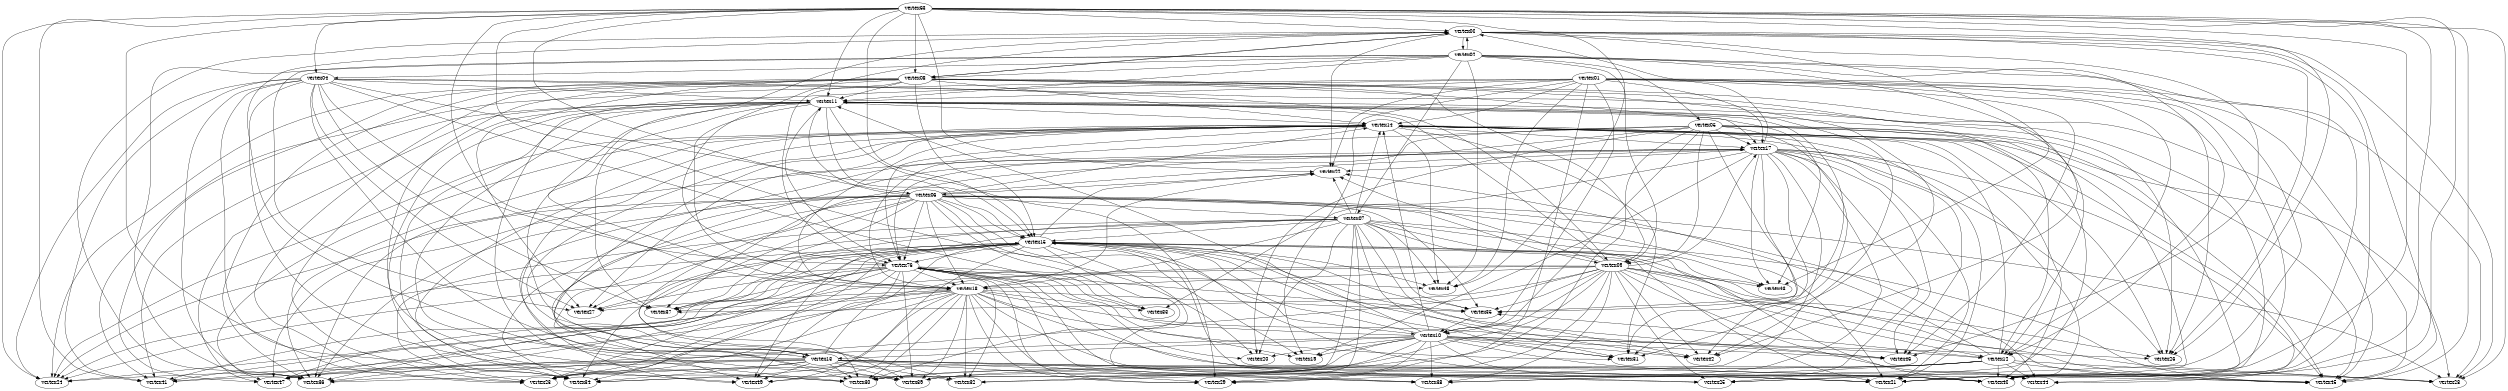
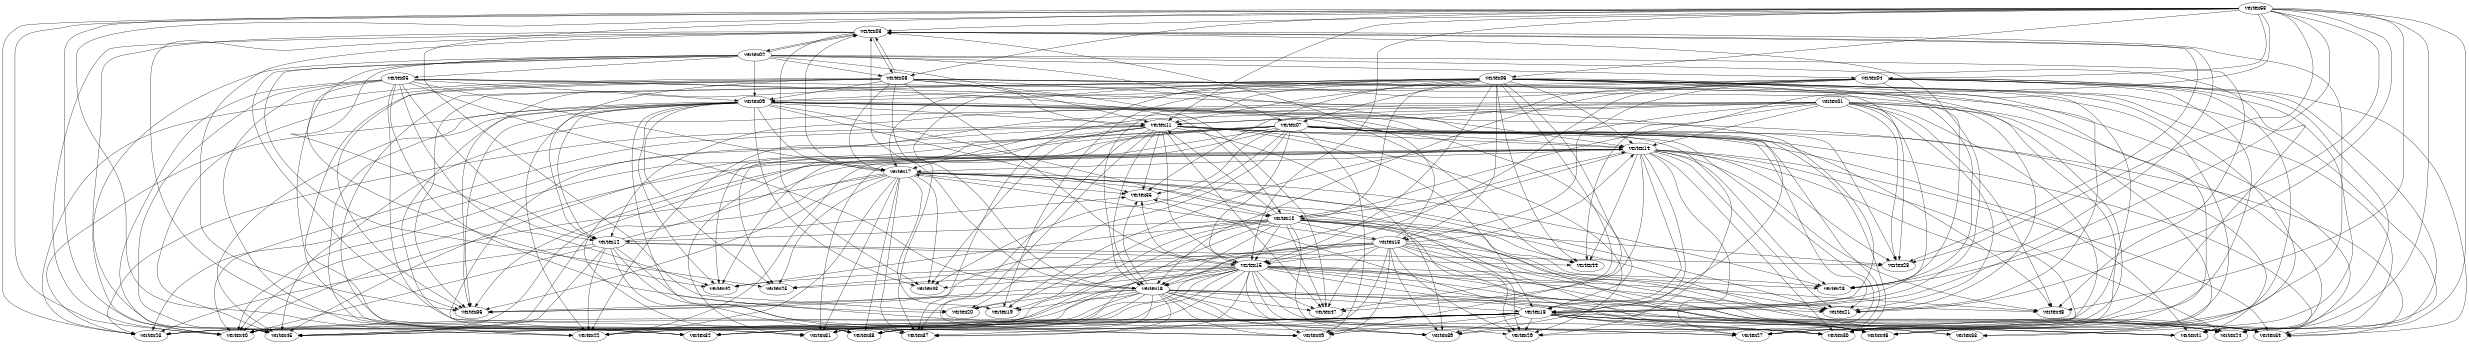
(1465, 32) -> (871, 32)
none -> (698, 183)
(1130, 184) -> (470, 96)
(902, 266) -> (1152, 289)
